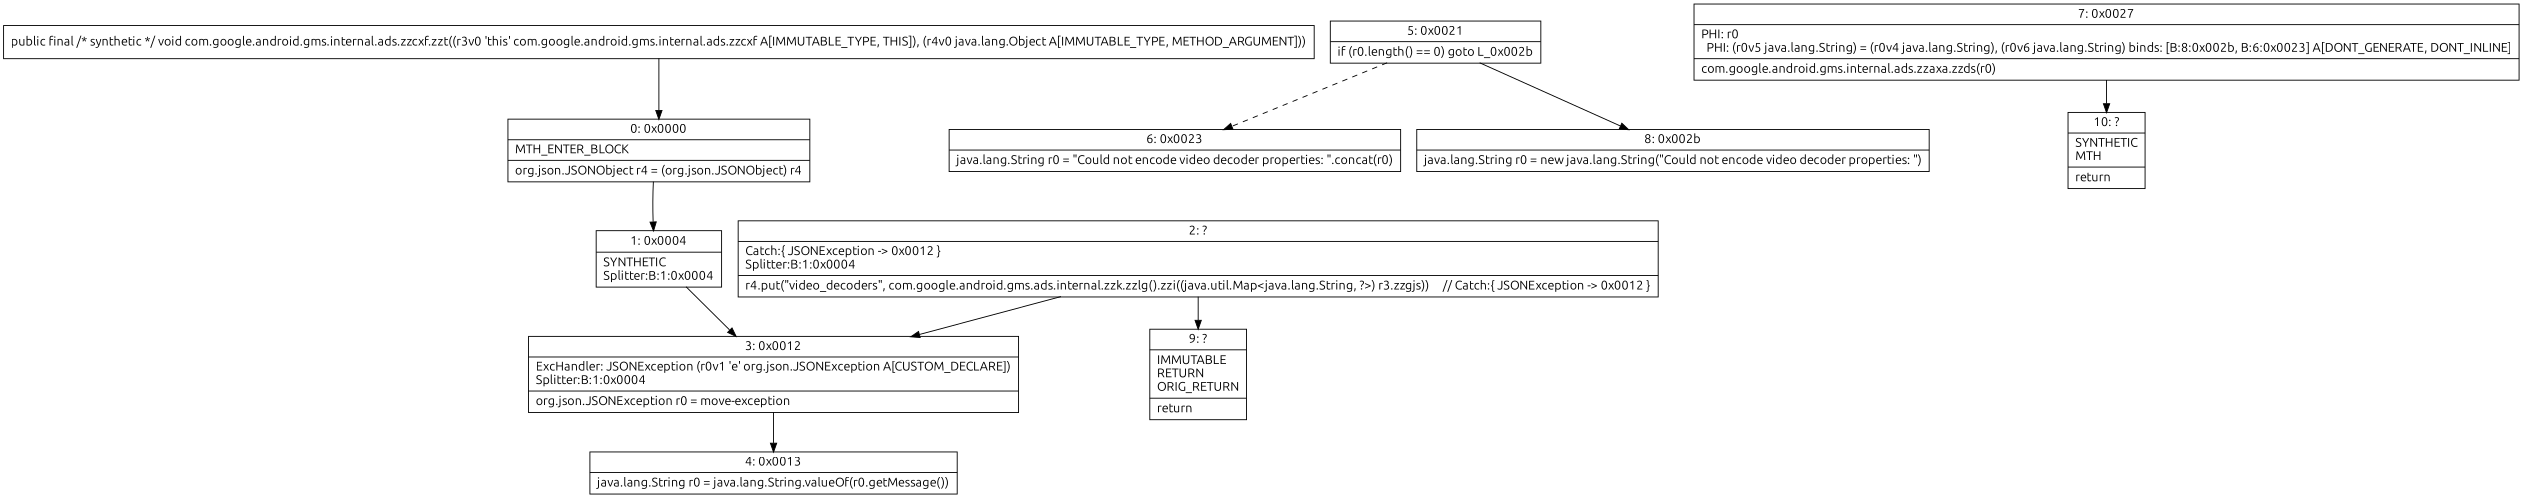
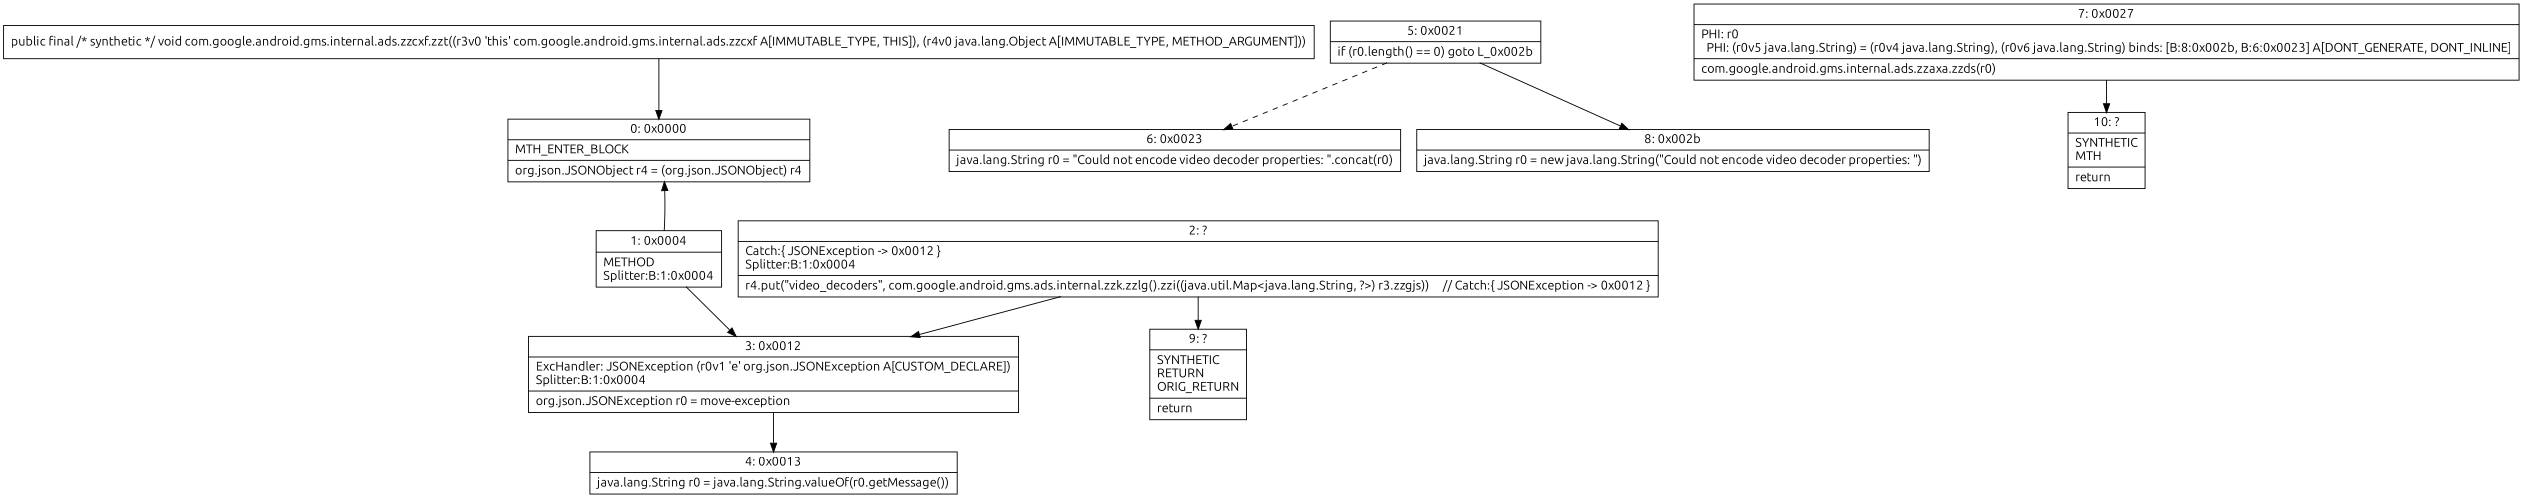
(653, 202) -> (665, 211)
(635, 262) -> (629, 262)
(1192, 360) -> (1188, 360)
